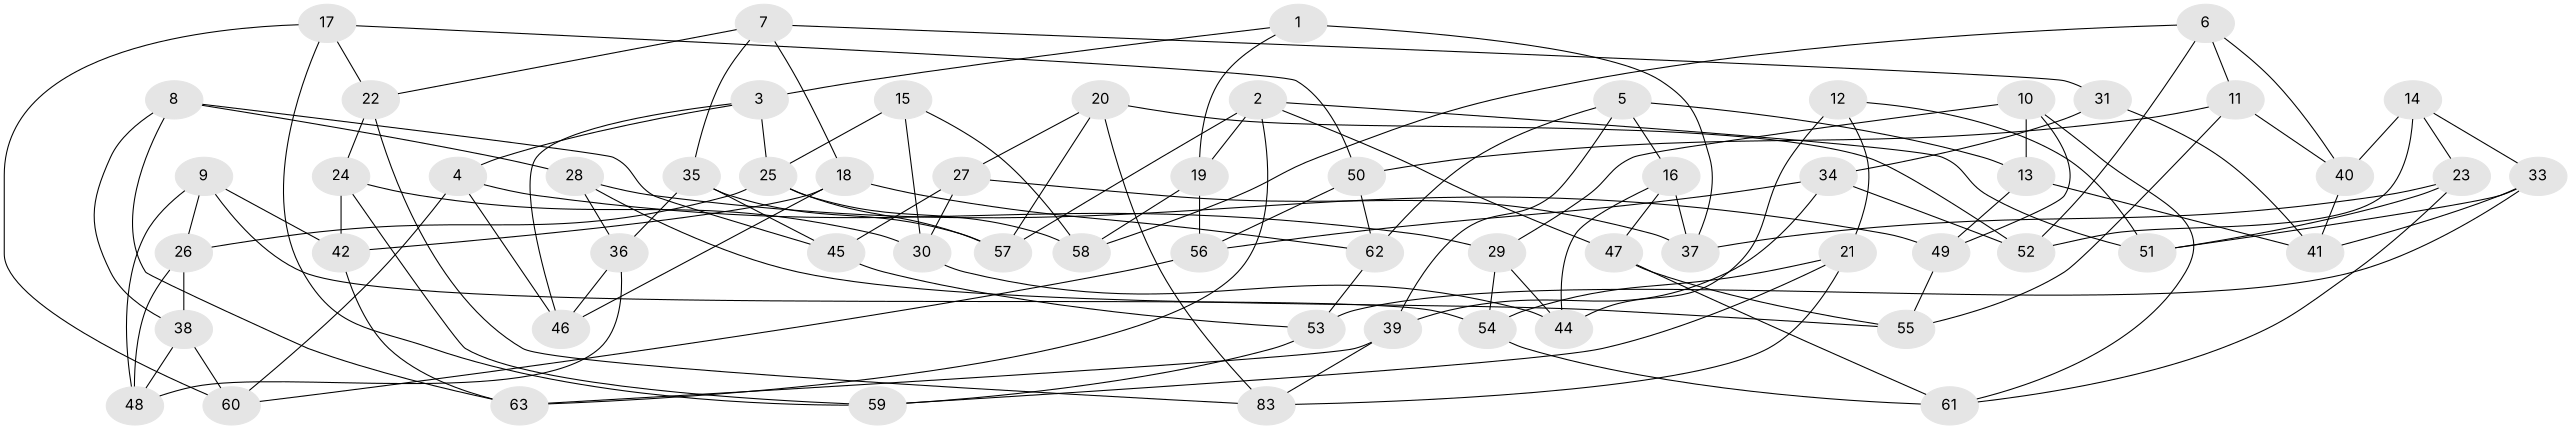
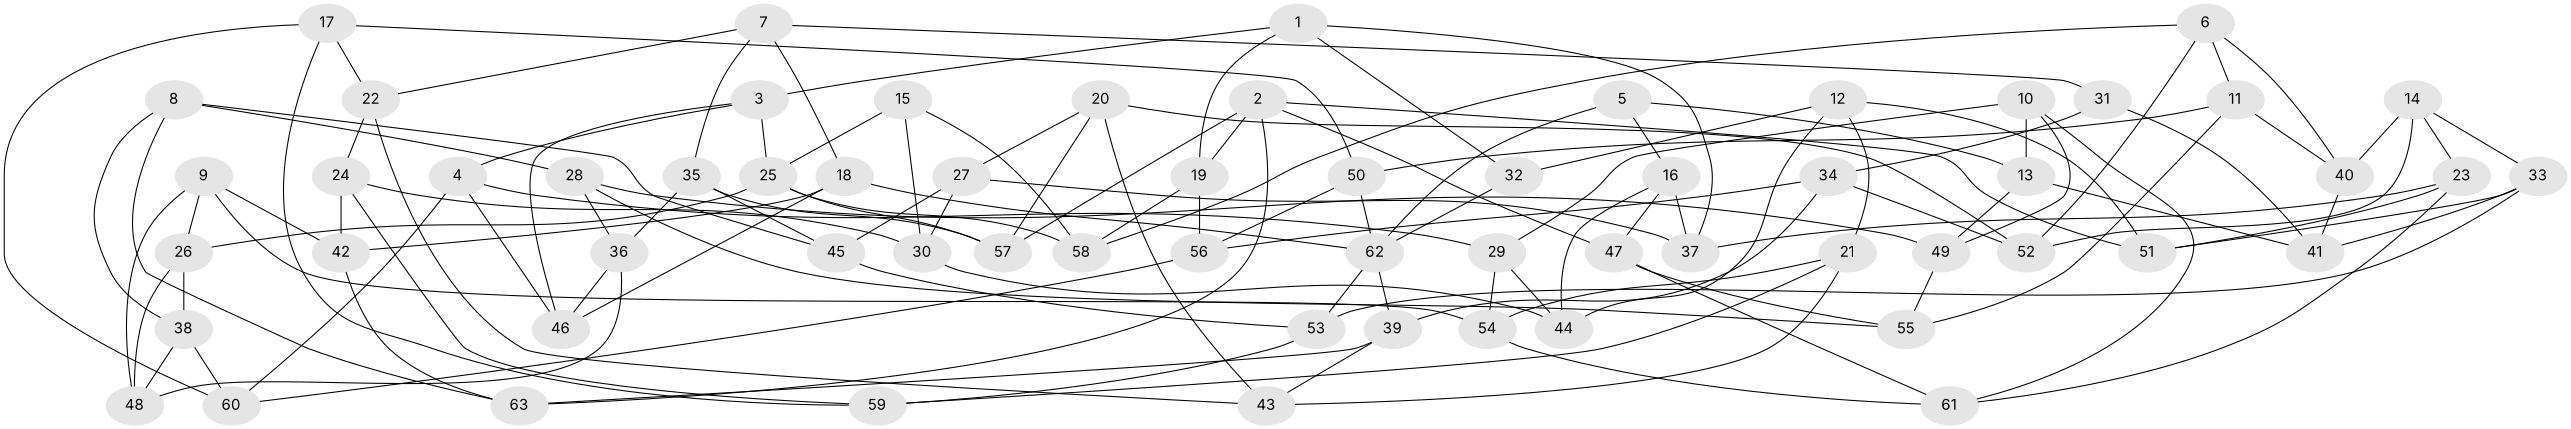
none -> (1514, 176)
(1465, 230) -> (1385, 294)
(1266, 406) -> (1266, 406)
